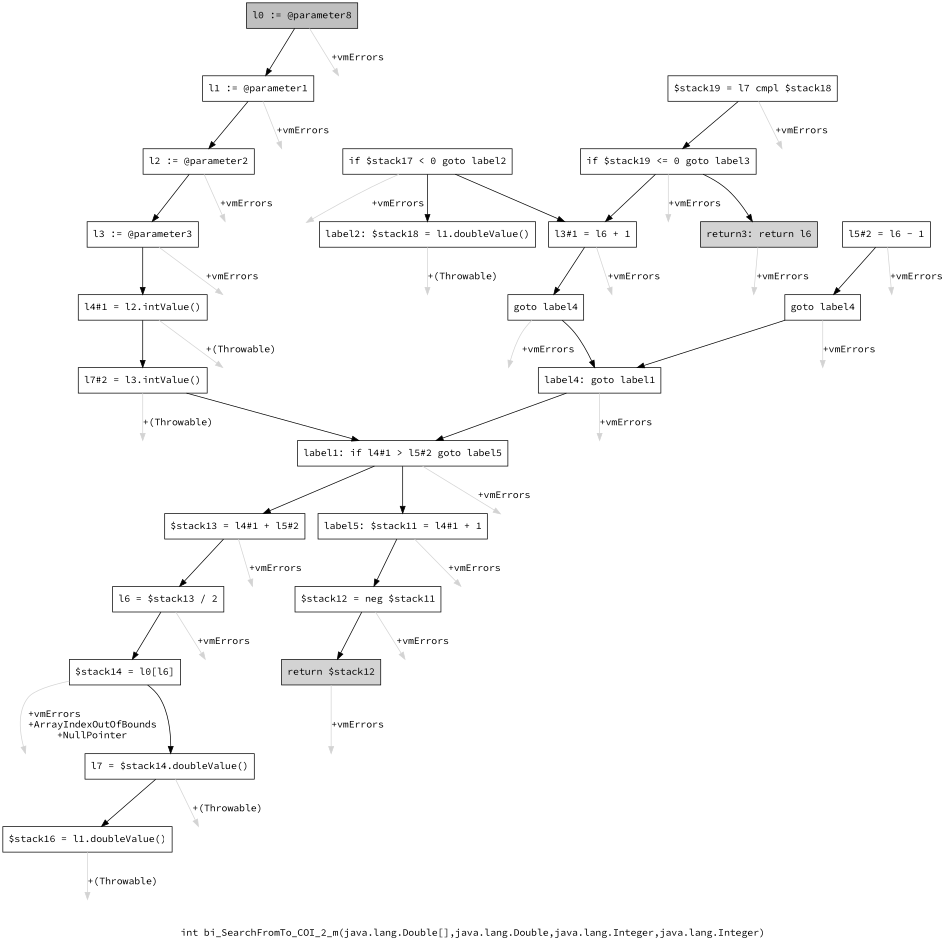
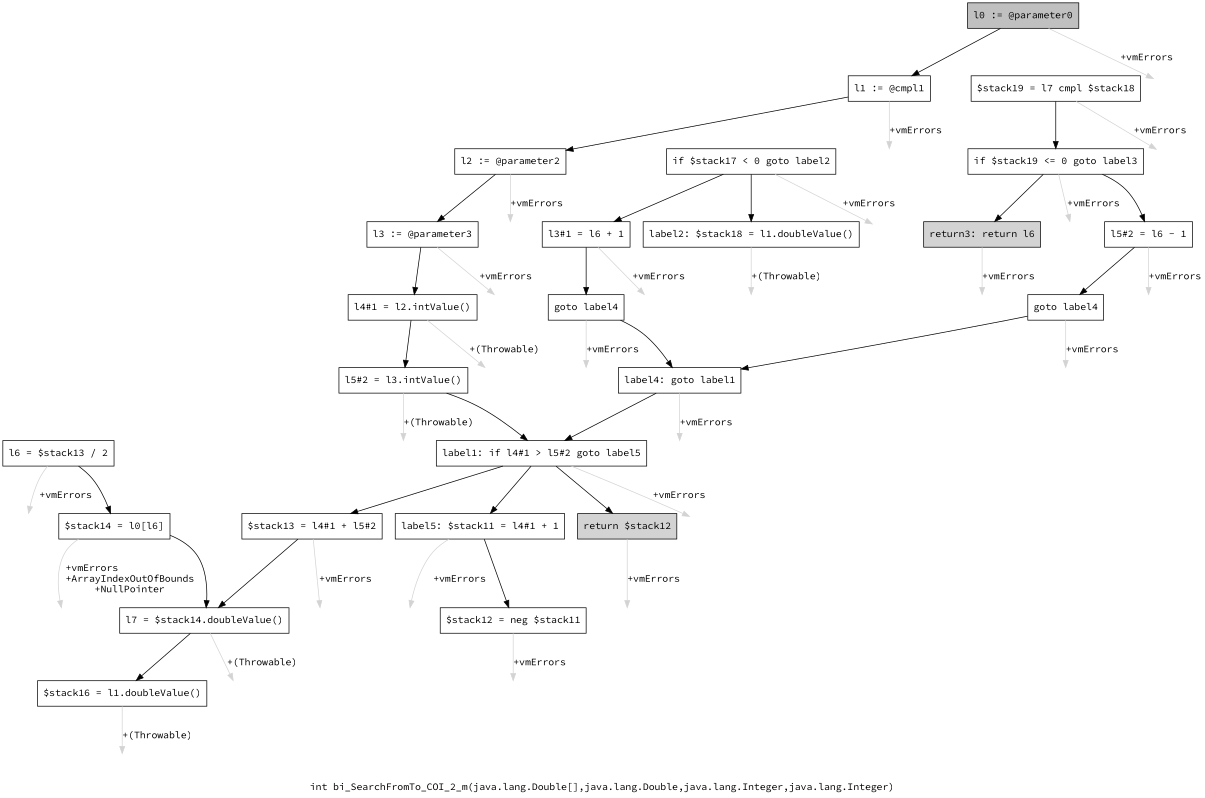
(302, 16) -> (1023, 16)
(258, 89) -> (889, 89)
(633, 195) -> (1127, 190)
(143, 380) -> (403, 380)
(204, 560) -> (261, 571)
(351, 633) -> (582, 487)
